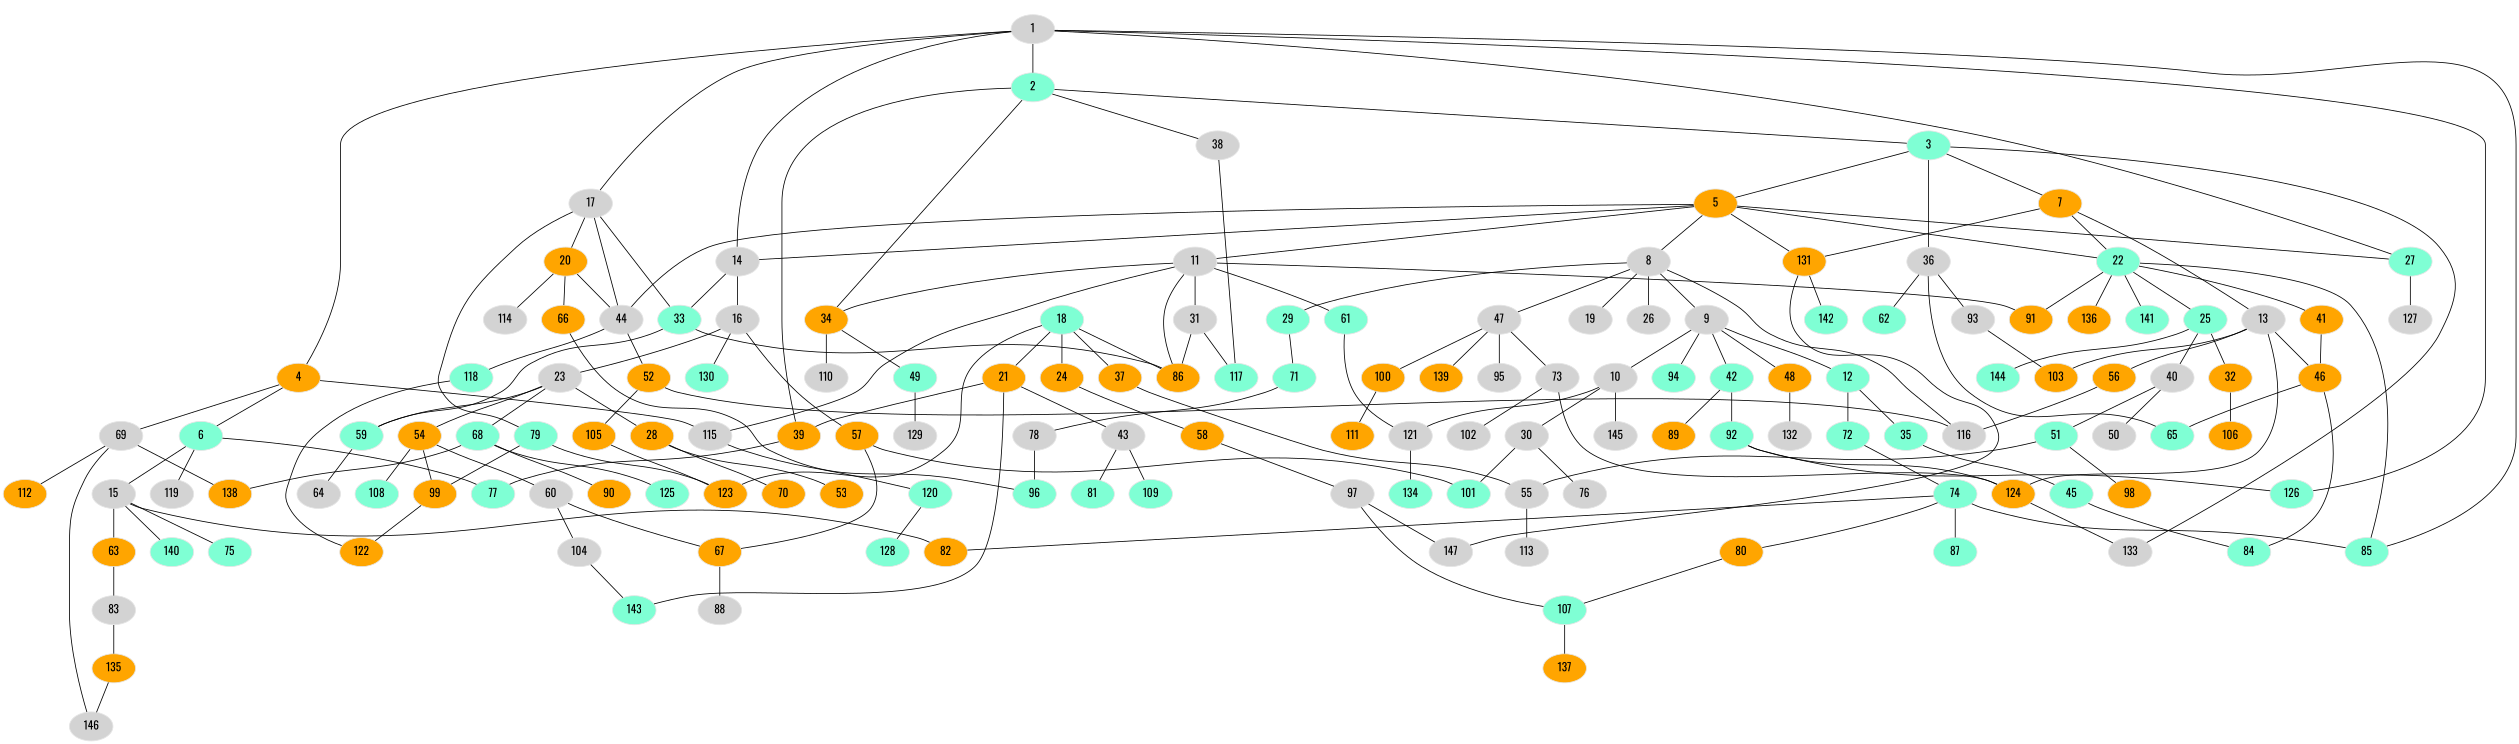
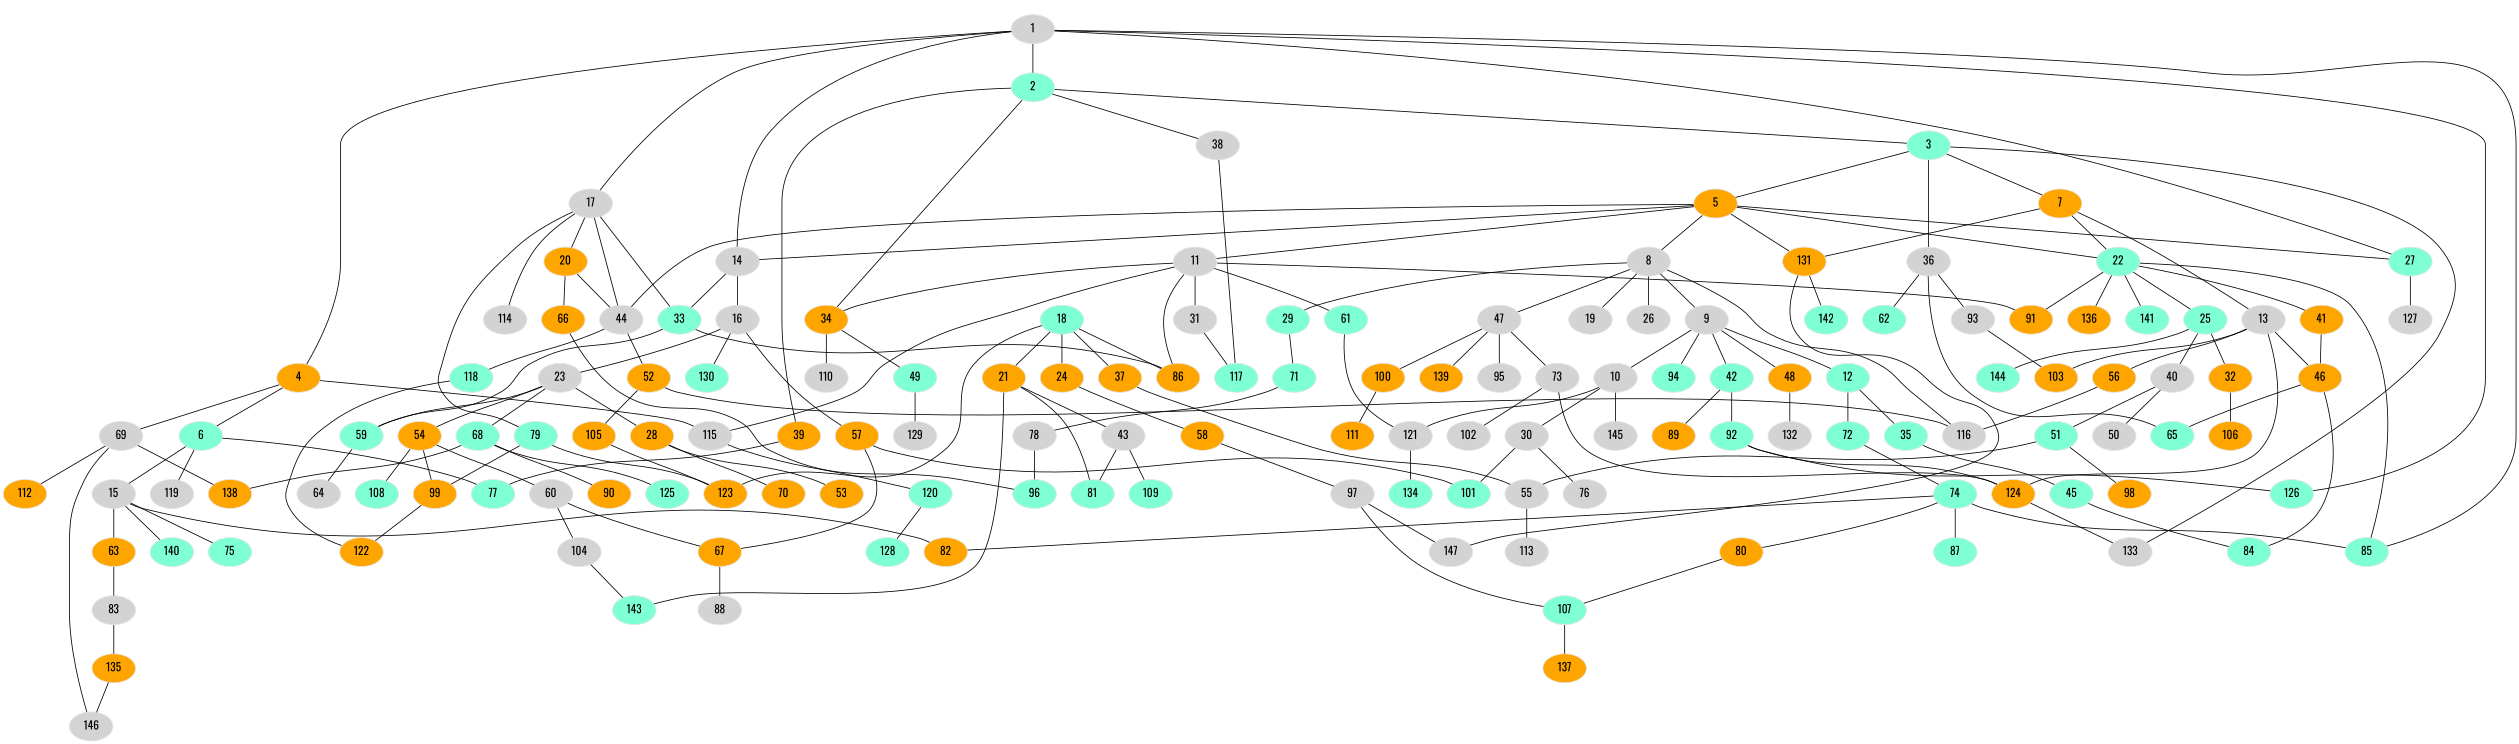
(535, 291) -> (533, 253)
(1187, 349) -> none
(899, 403) -> (1064, 423)
